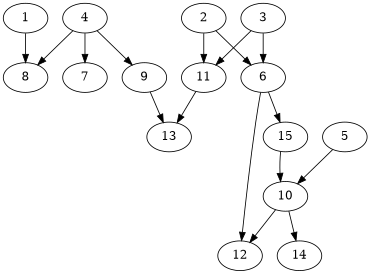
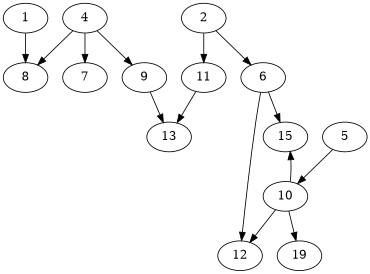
(263, 18) -> none
(280, 162) -> (291, 171)
(299, 256) -> (299, 256)
